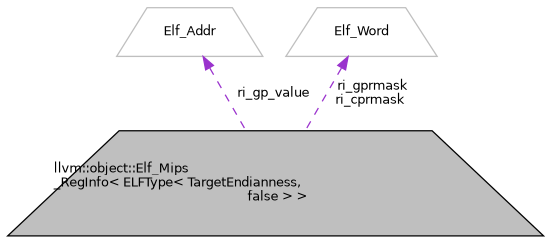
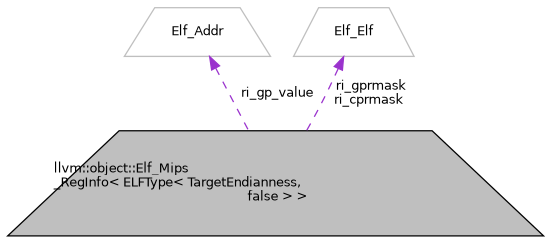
(362, 32) -> (354, 32)
